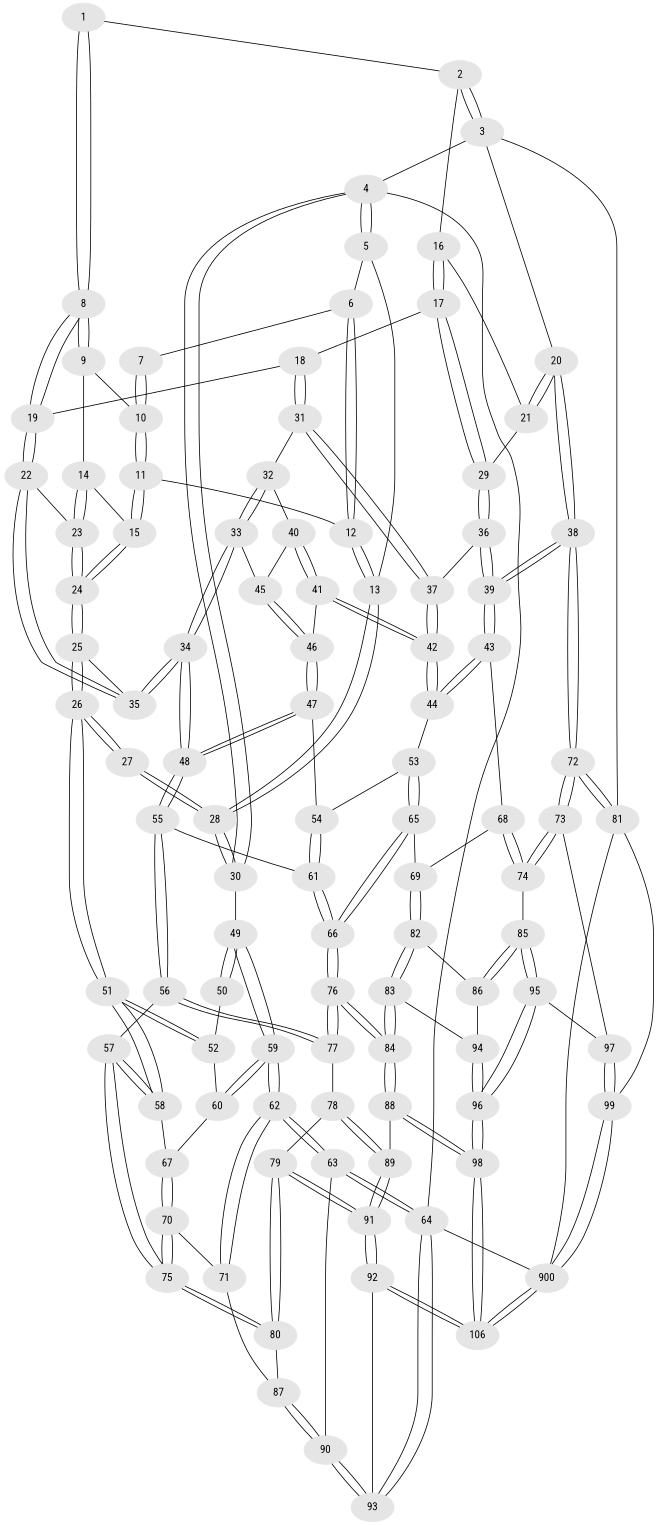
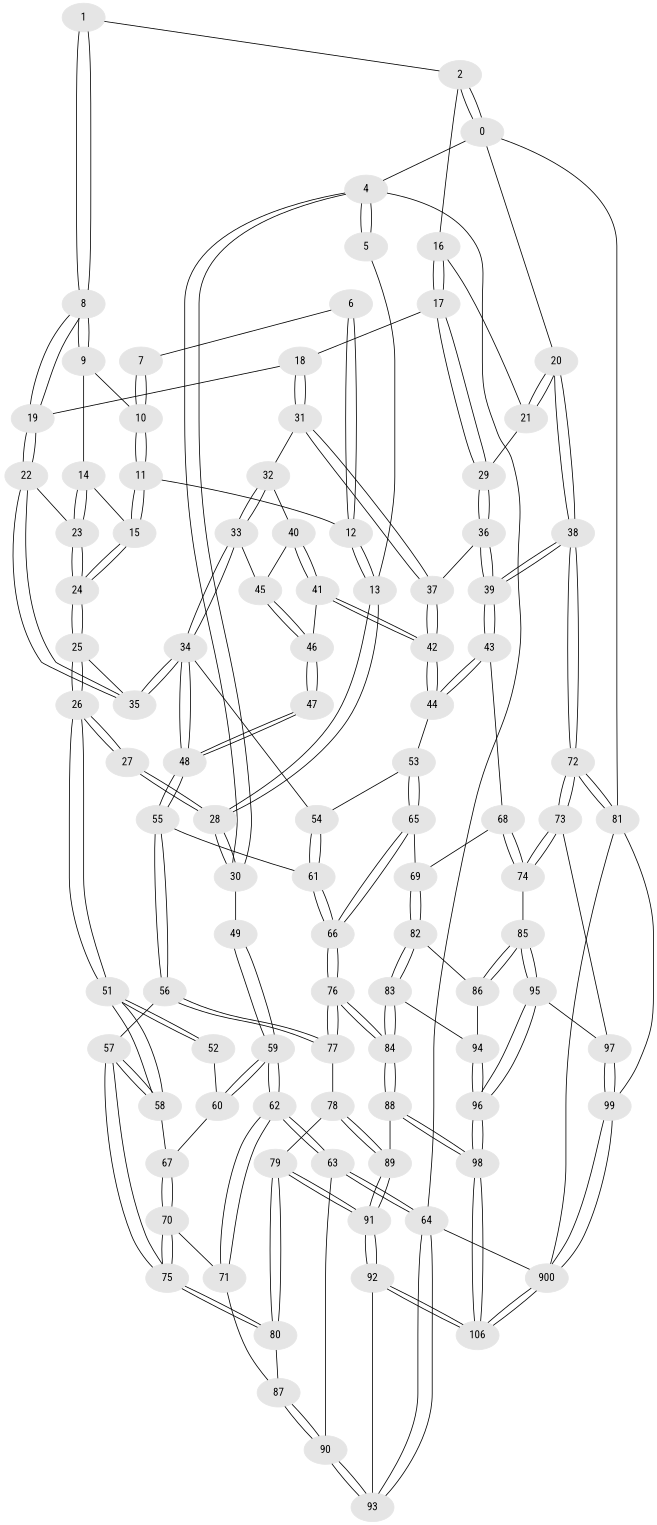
(482, 132) -> (482, 132)
(359, 275) -> none
(315, 765) -> (257, 741)
(222, 992) -> none
